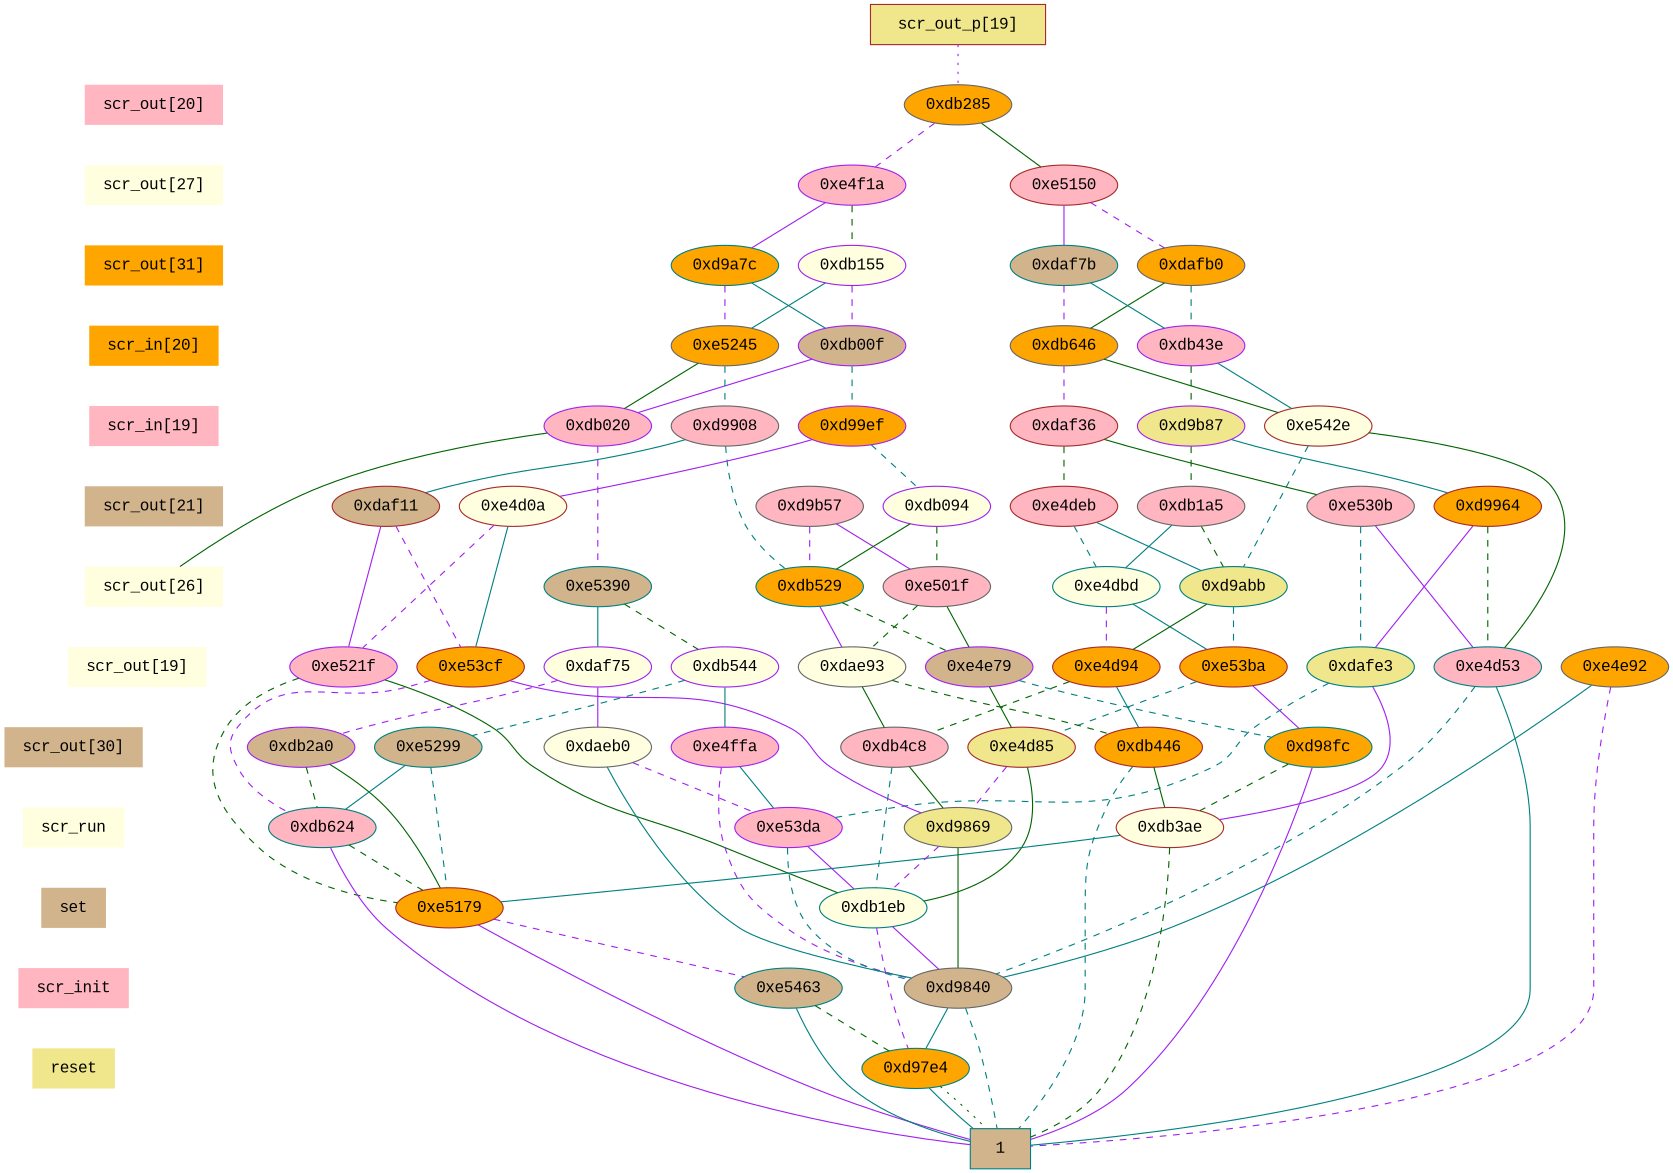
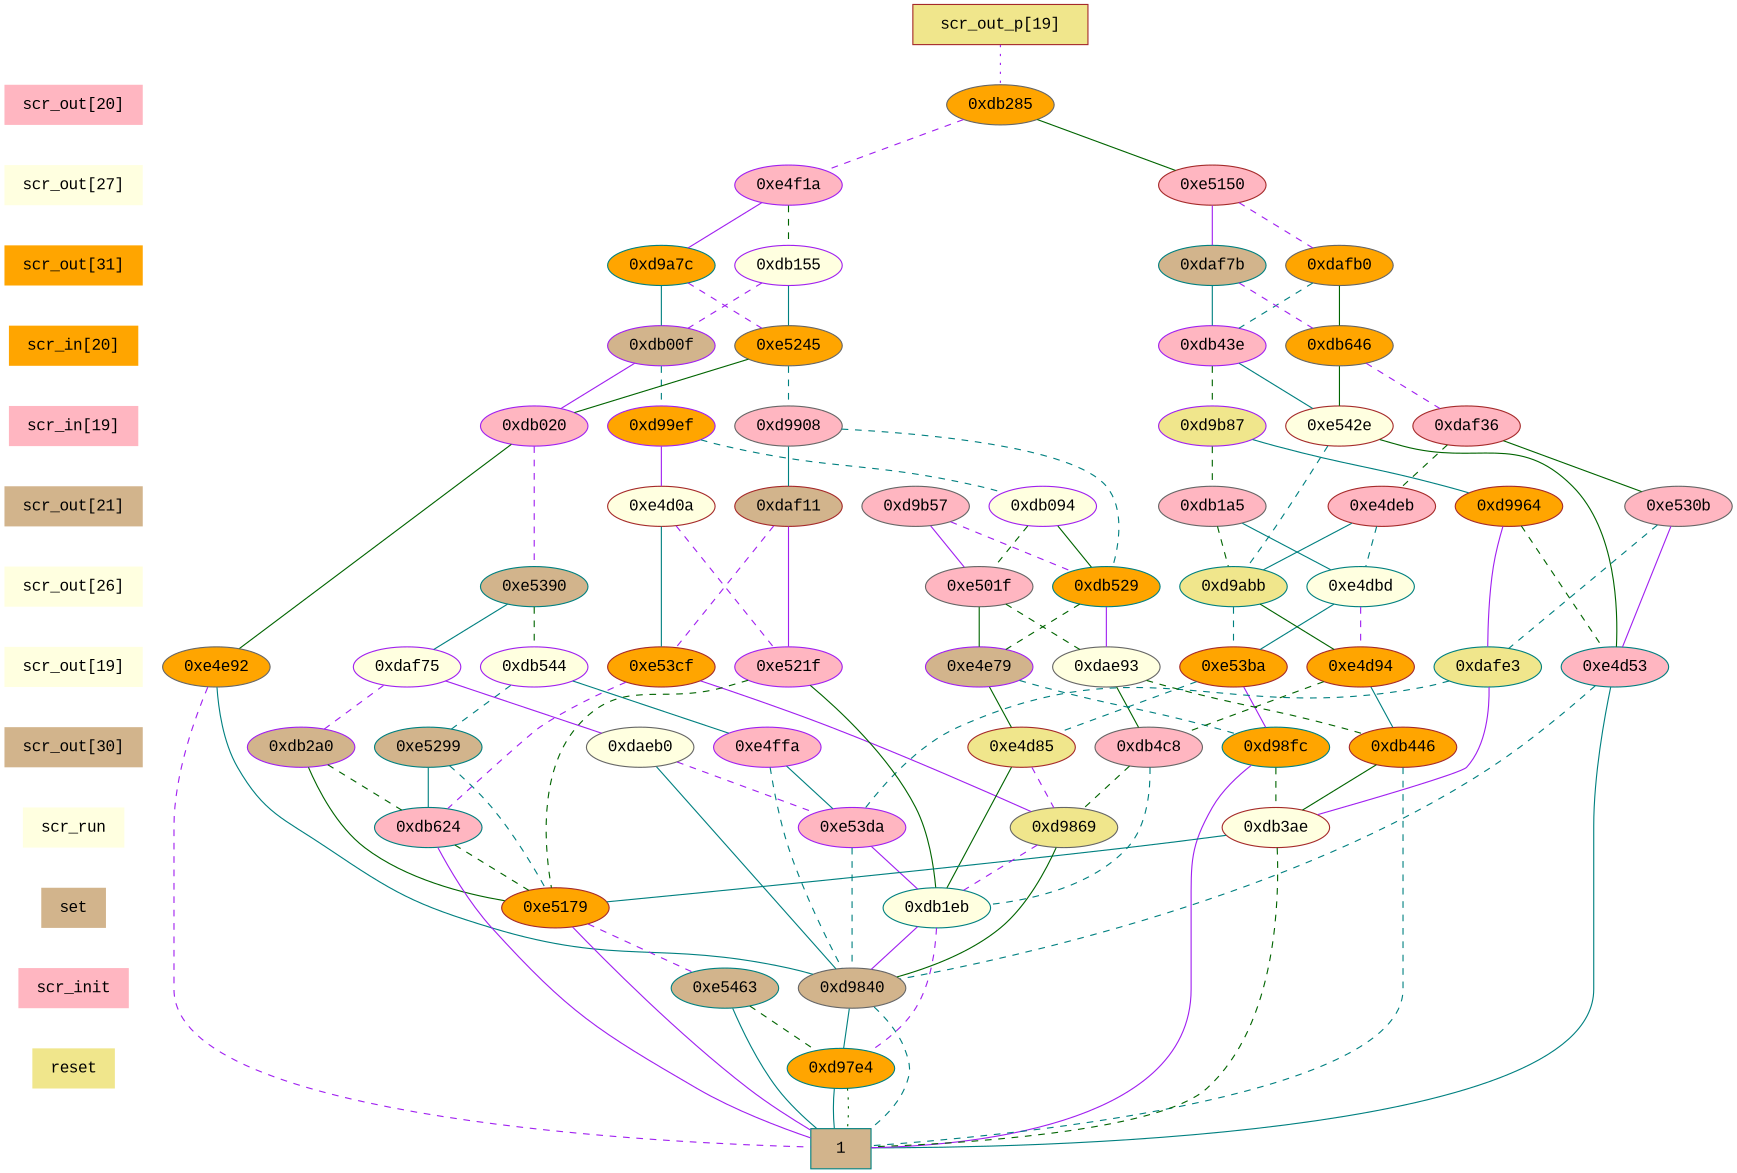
(354, 475) -> (375, 546)
(926, 787) -> (1106, 787)
(767, 913) -> (797, 871)
